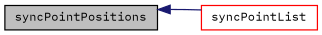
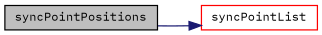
(186, 10) -> (174, 26)
